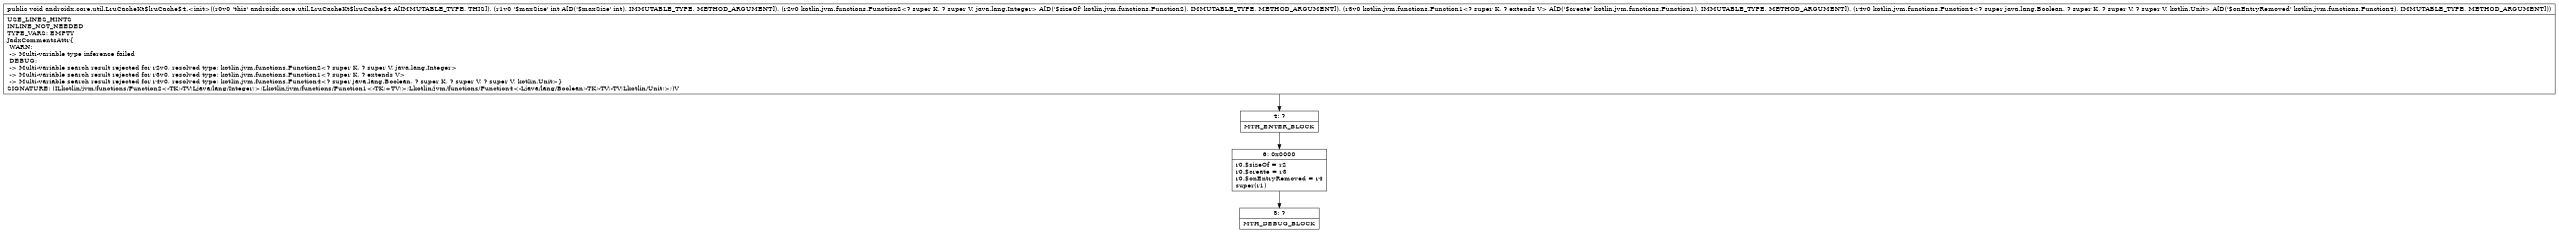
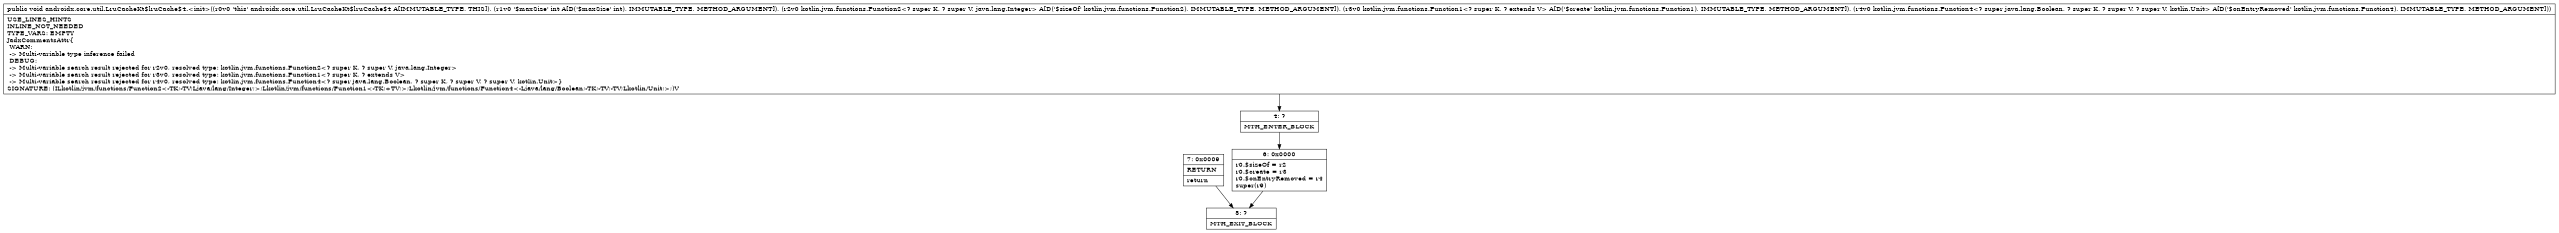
none -> (1204, 170)
(1251, 185) -> (1251, 185)
(1279, 224) -> (1241, 224)
